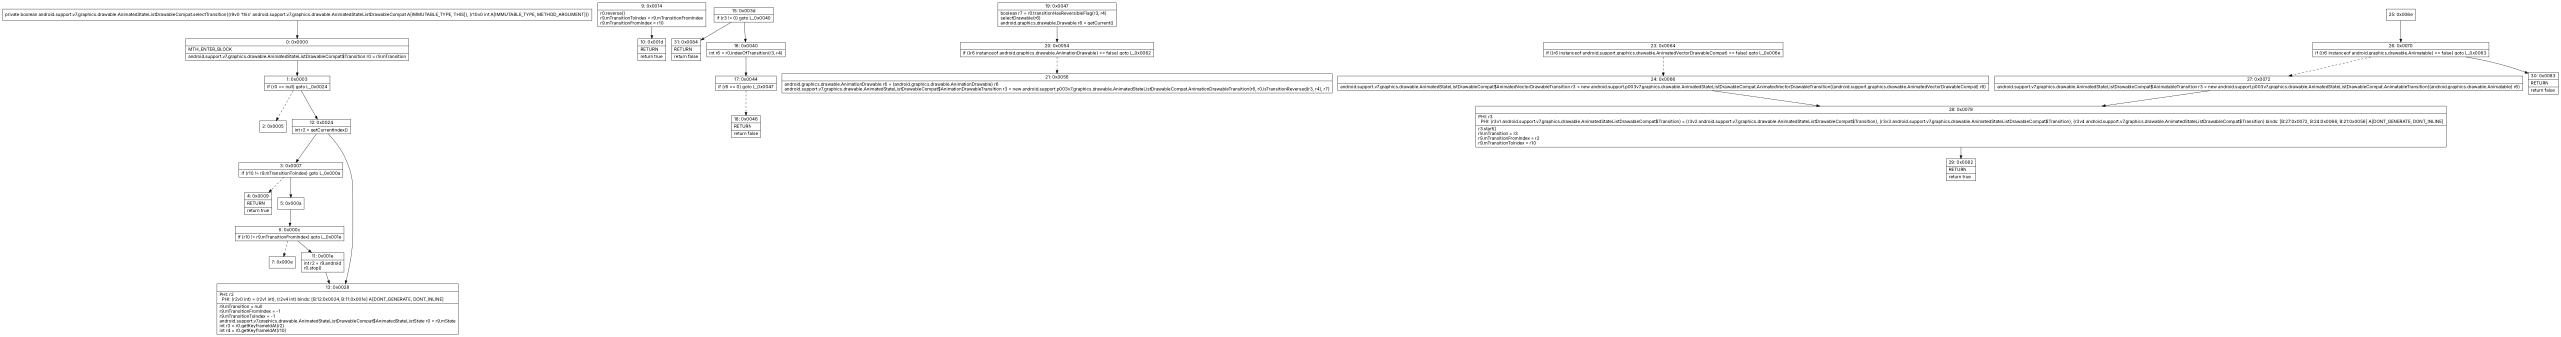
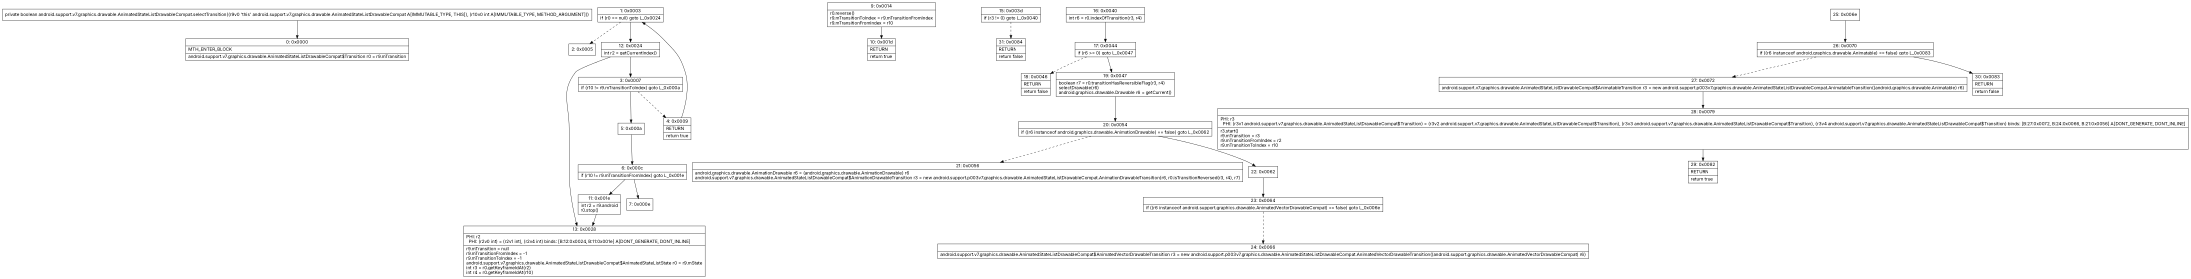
(718, 30) -> (1011, 29)
(745, 31) -> none
none -> (1109, 63)
(297, 67) -> (682, 64)
(1764, 98) -> none
none -> (1263, 172)
(286, 247) -> (636, 188)
